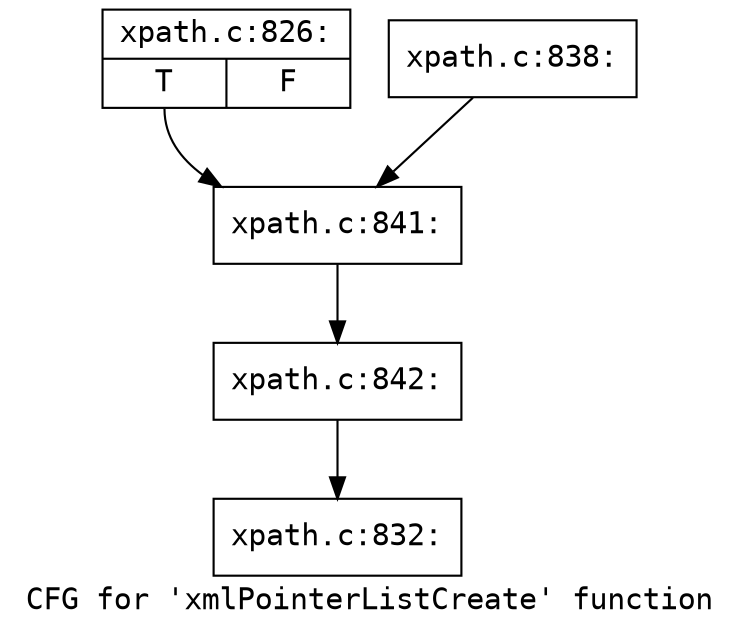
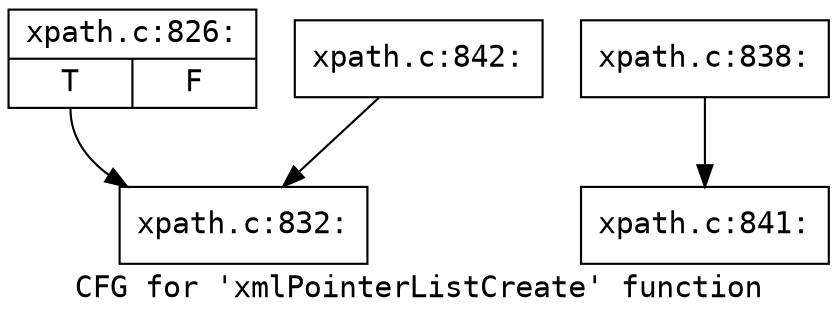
(175, 147) -> (82, 147)
(338, 293) -> none
